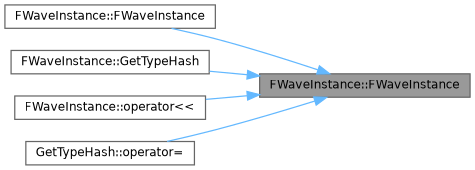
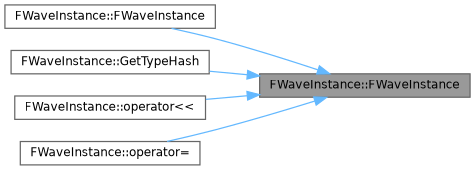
(110, 153) -> (110, 153)
